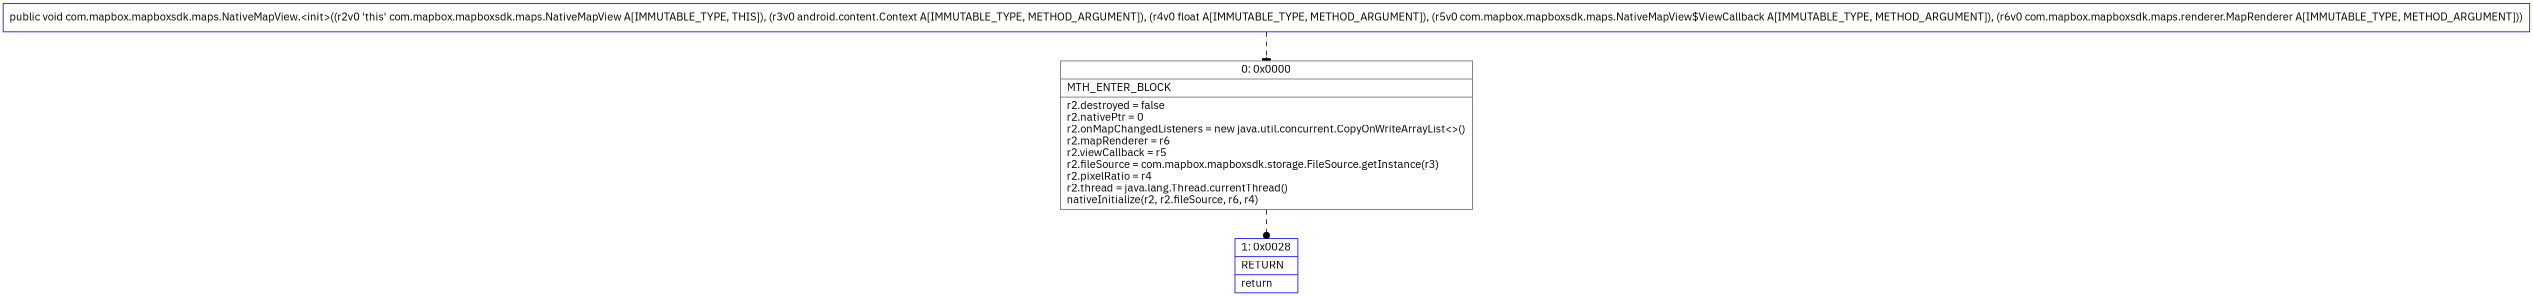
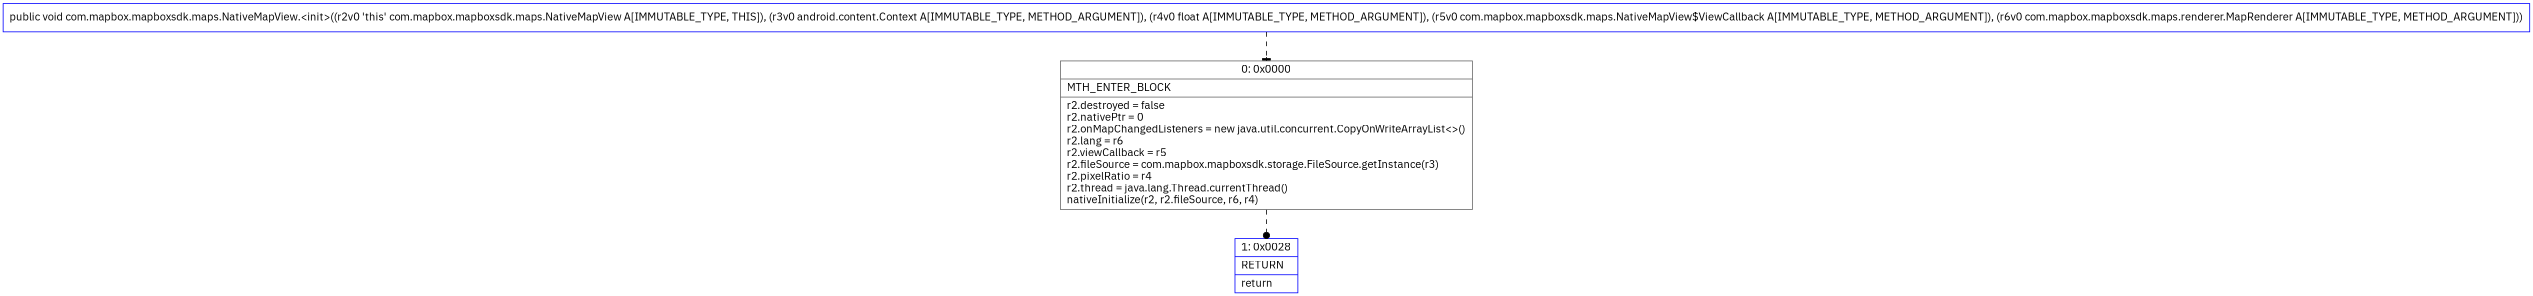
(1119, 141) -> (1095, 141)
